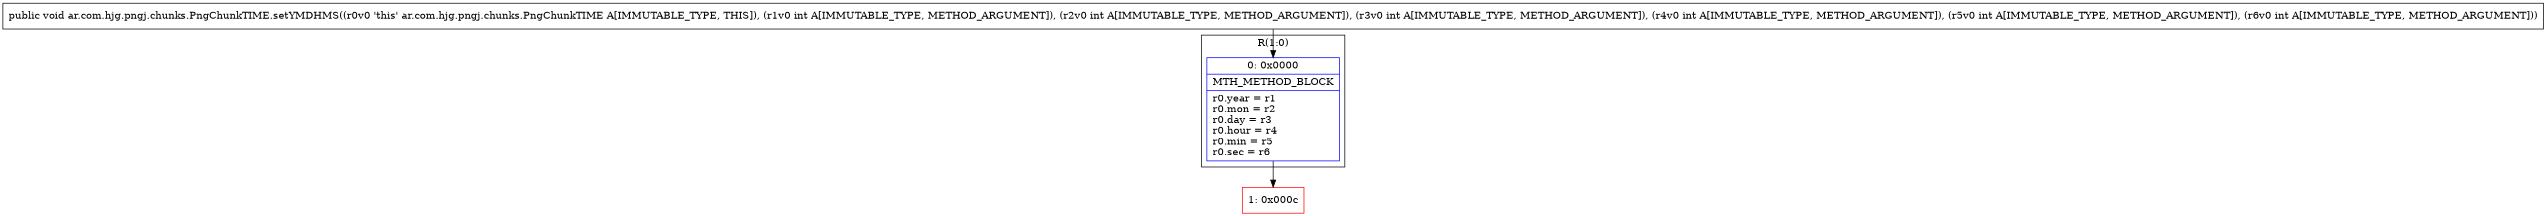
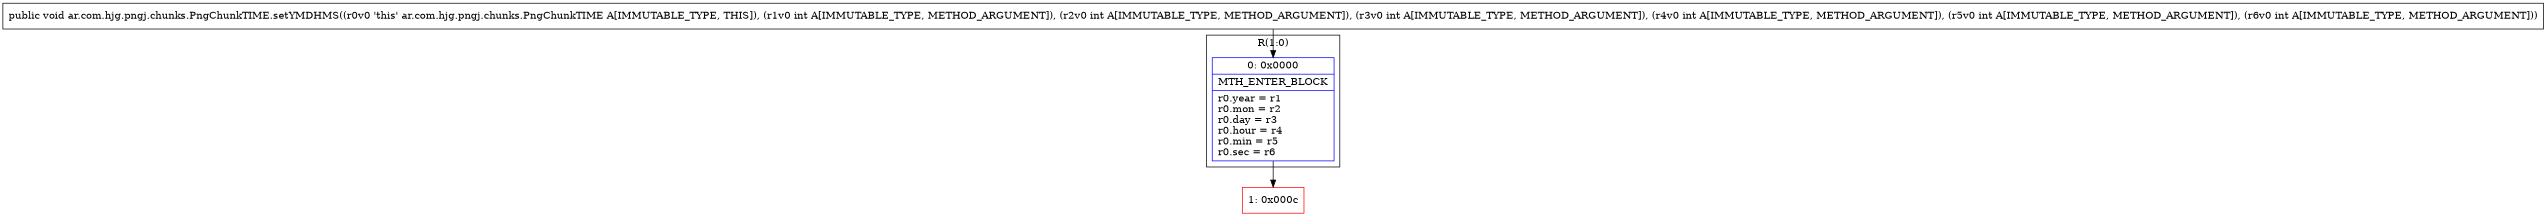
(1273, 82) -> (1273, 82)
